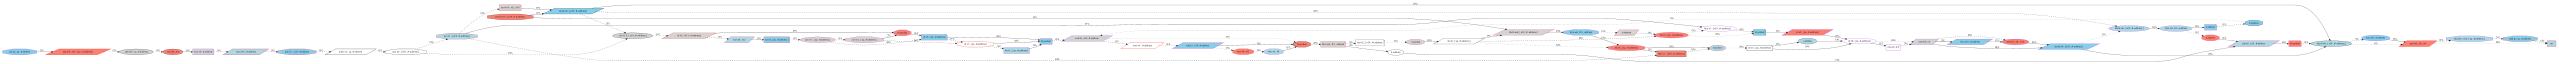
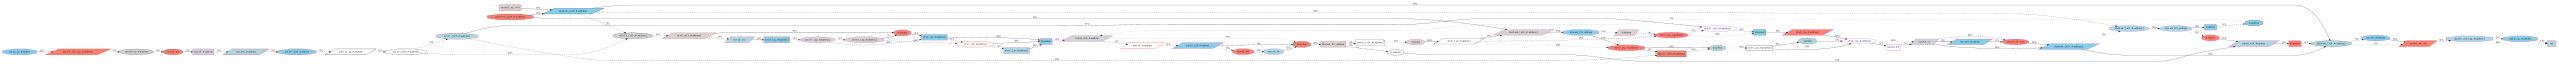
(477, 19) -> none
